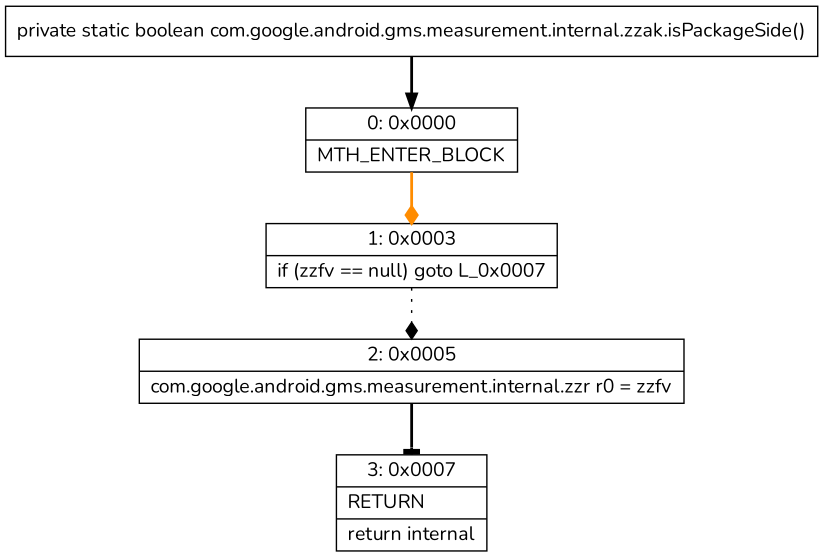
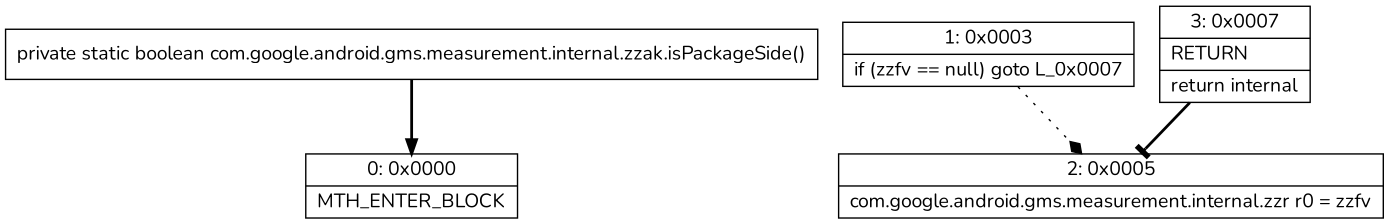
(412, 189) -> none
(412, 426) -> (1168, 126)
